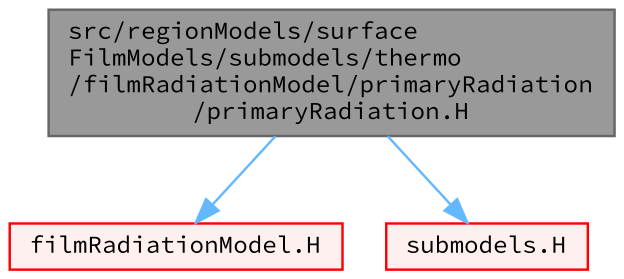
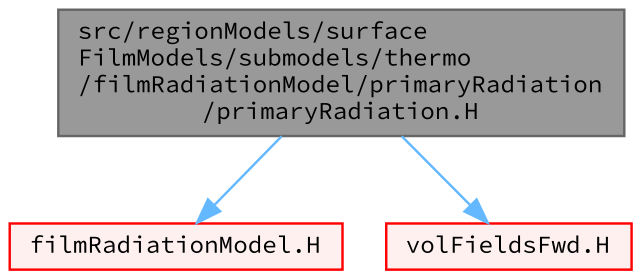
(487, 247) -> (509, 247)
